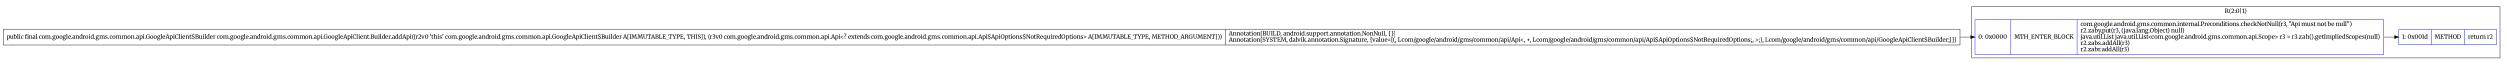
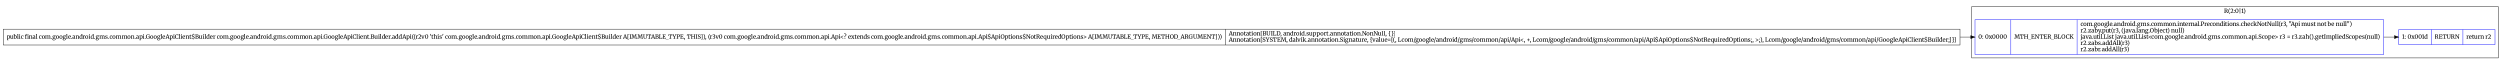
(2448, 37) -> (2447, 37)
